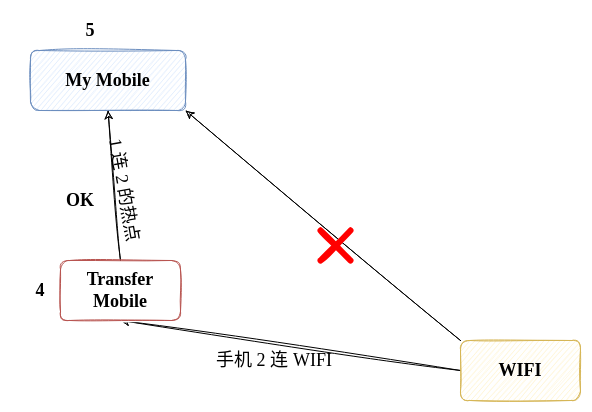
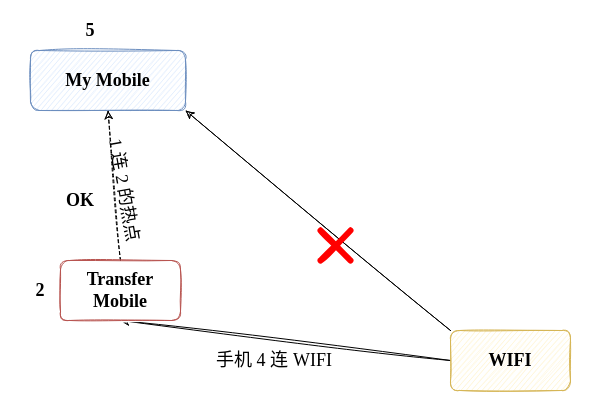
(114, 187) -> (114, 187)
(41, 291) -> (41, 291)
(275, 361) -> (275, 361)
(521, 371) -> (511, 361)
